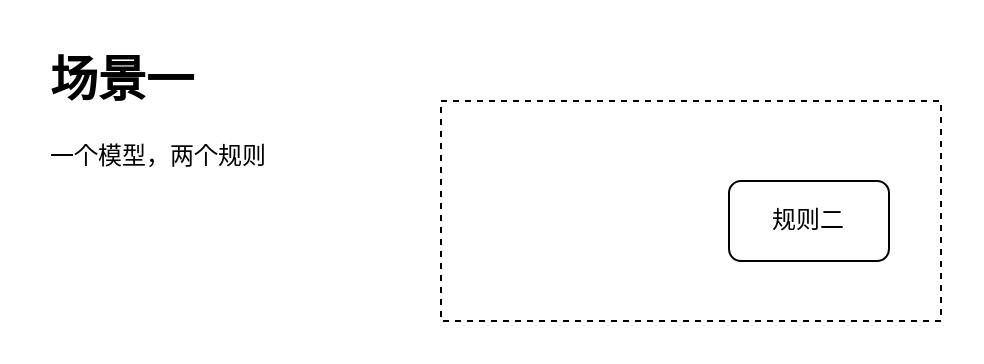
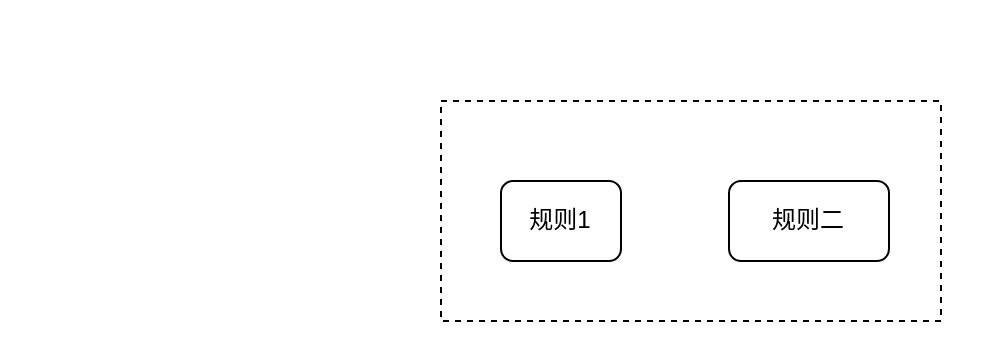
(181, 121) -> none
none -> (561, 221)
